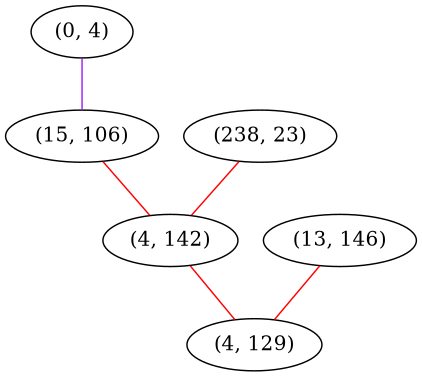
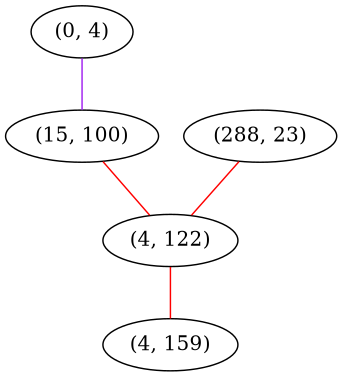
(82, 136) -> (82, 136)
(260, 136) -> (260, 136)
(170, 240) -> (170, 240)
(340, 240) -> none
(254, 345) -> (170, 345)
